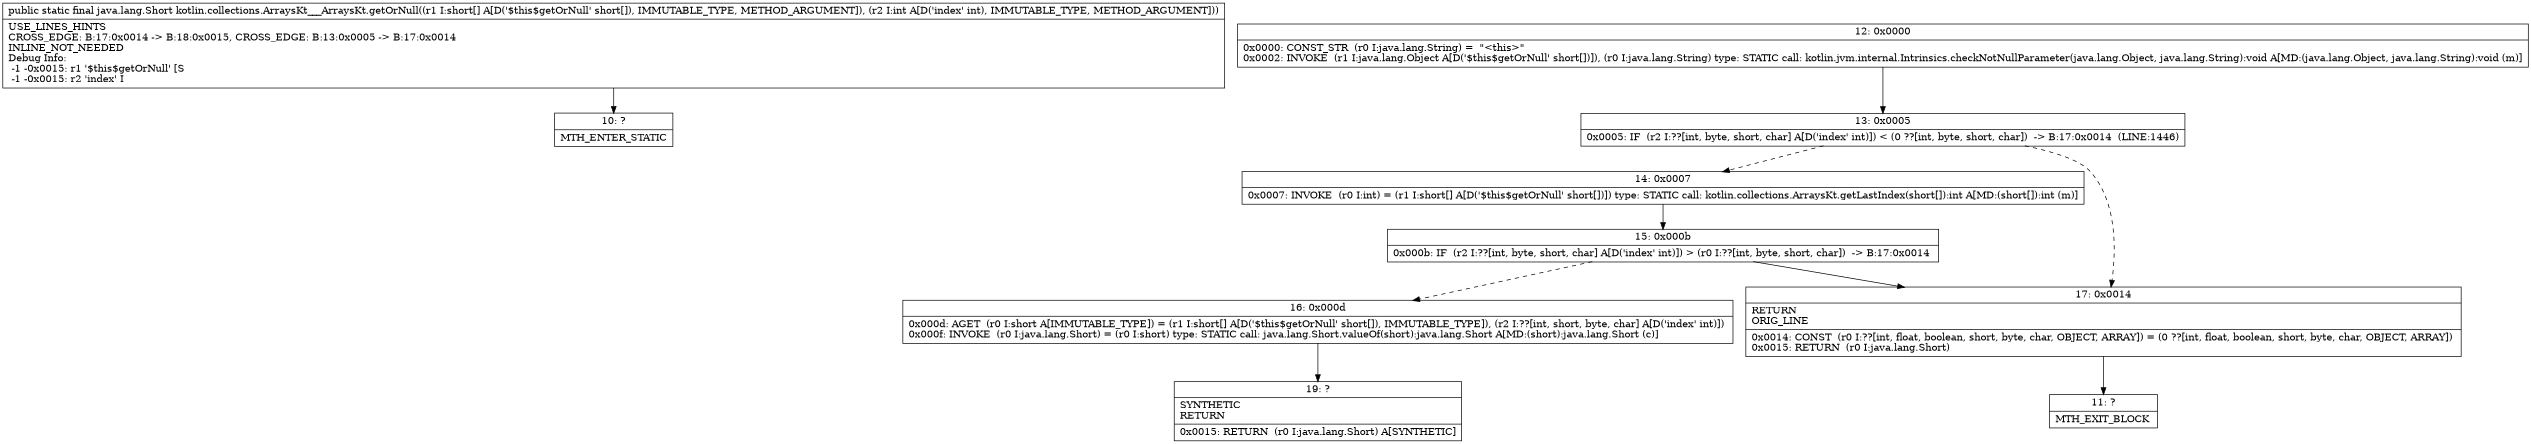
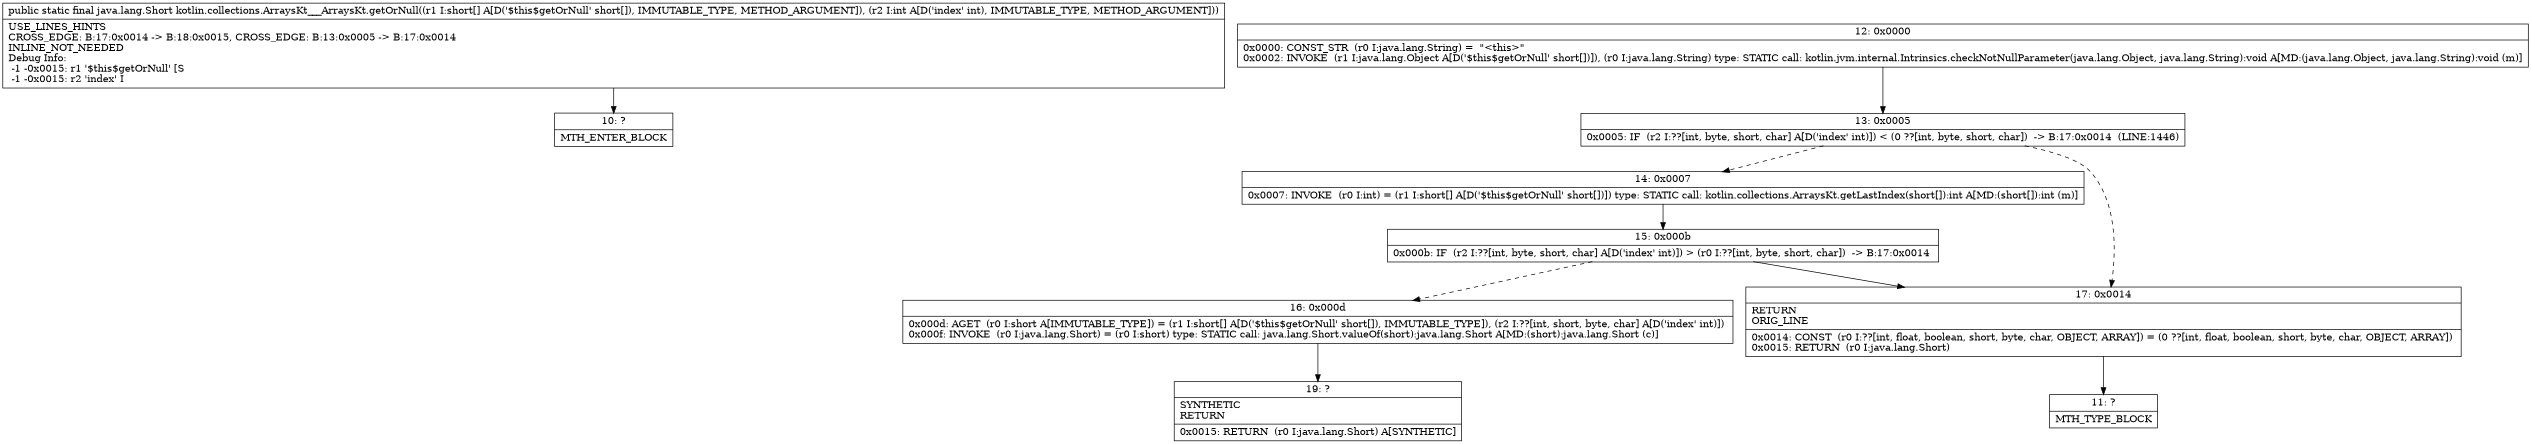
(614, 138) -> (614, 138)
(2102, 419) -> (2104, 419)
